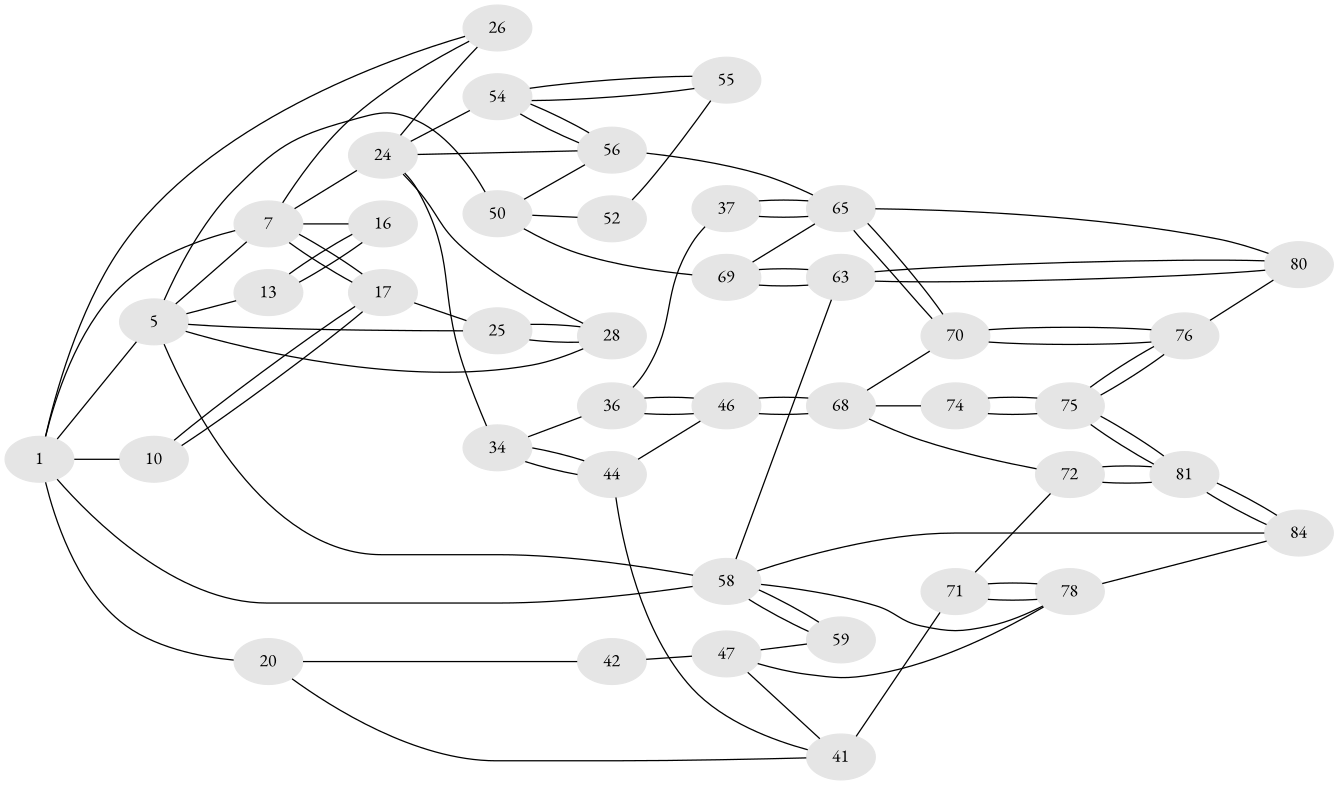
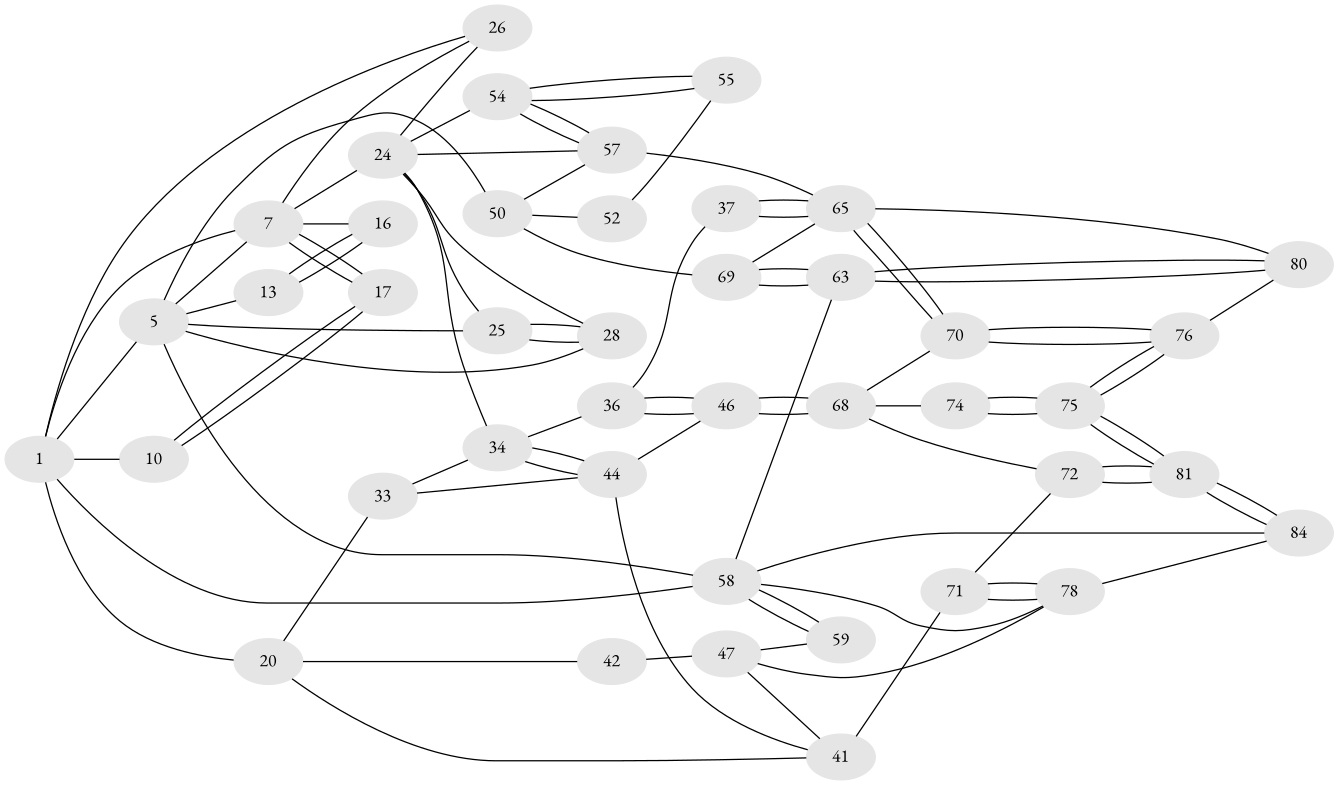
(612, 150) -> (612, 150)
(440, 312) -> (453, 272)
none -> (383, 496)
